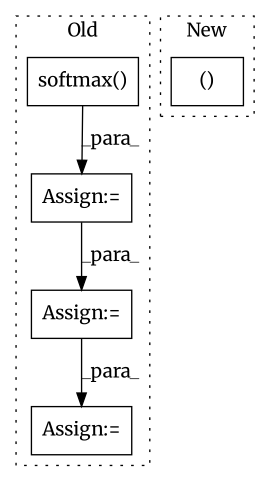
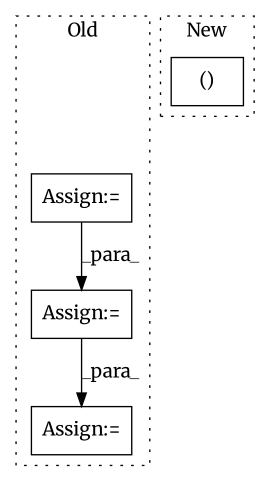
(83, 82) -> none
